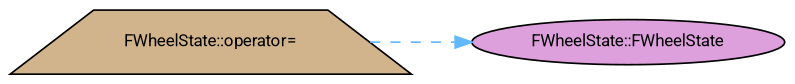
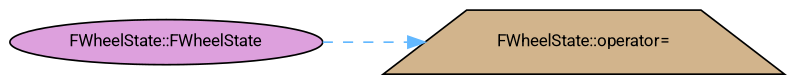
(412, 42) -> (365, 42)
